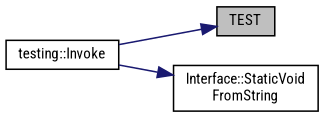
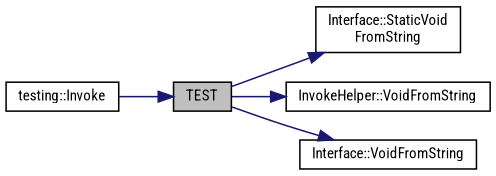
(138, 69) -> (271, 72)
none -> (388, 97)
none -> (388, 155)
